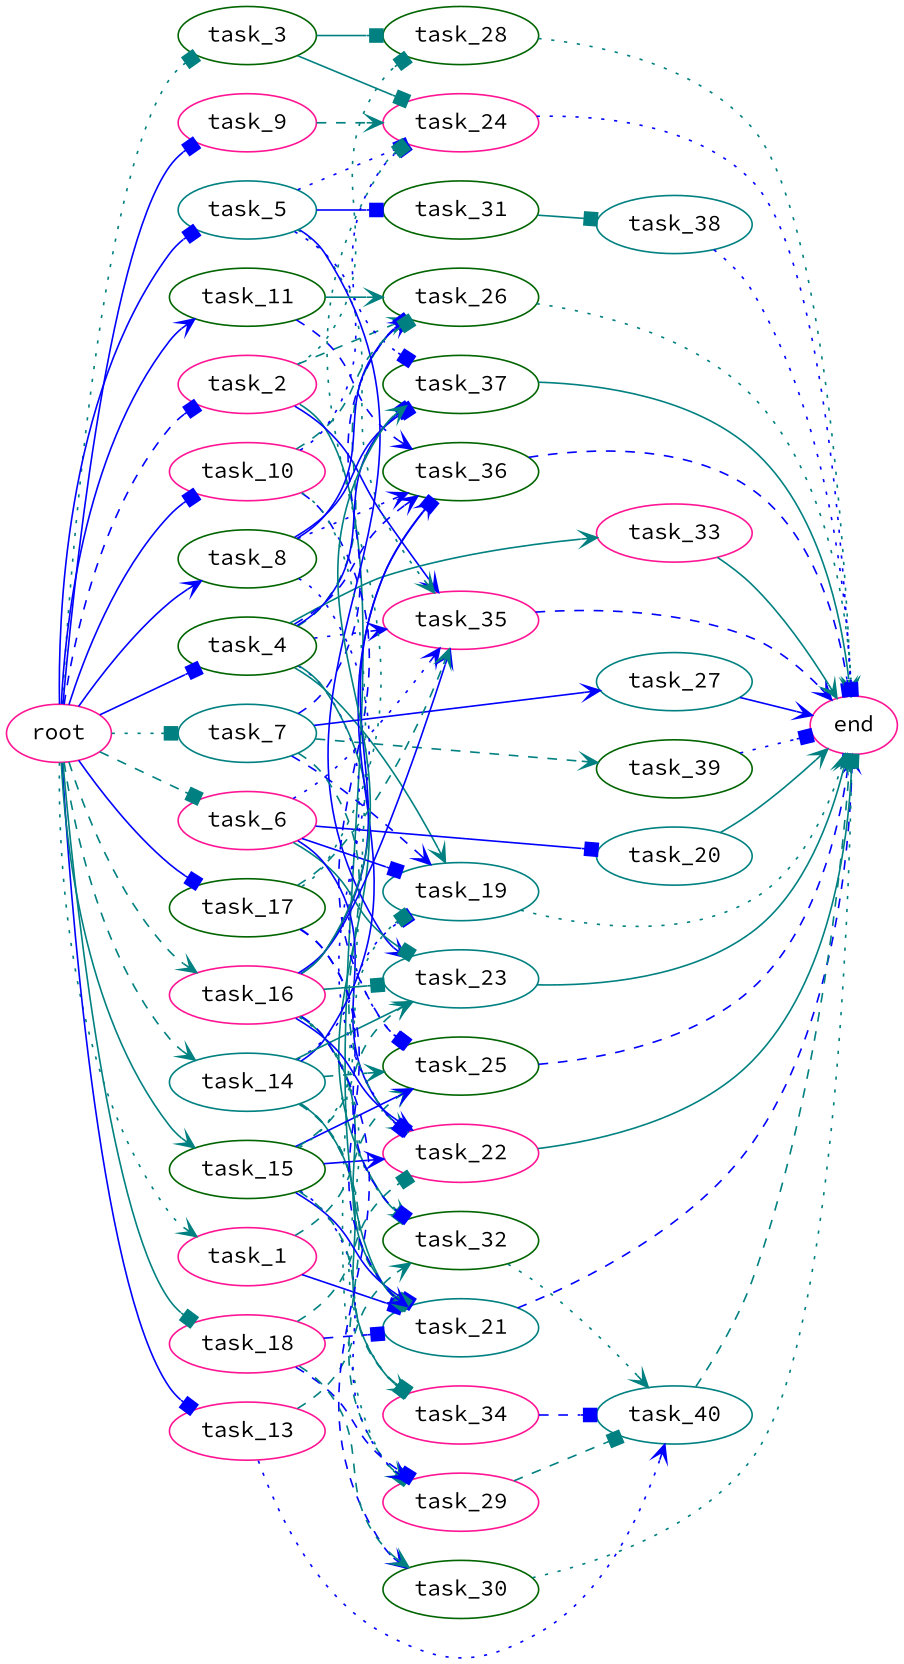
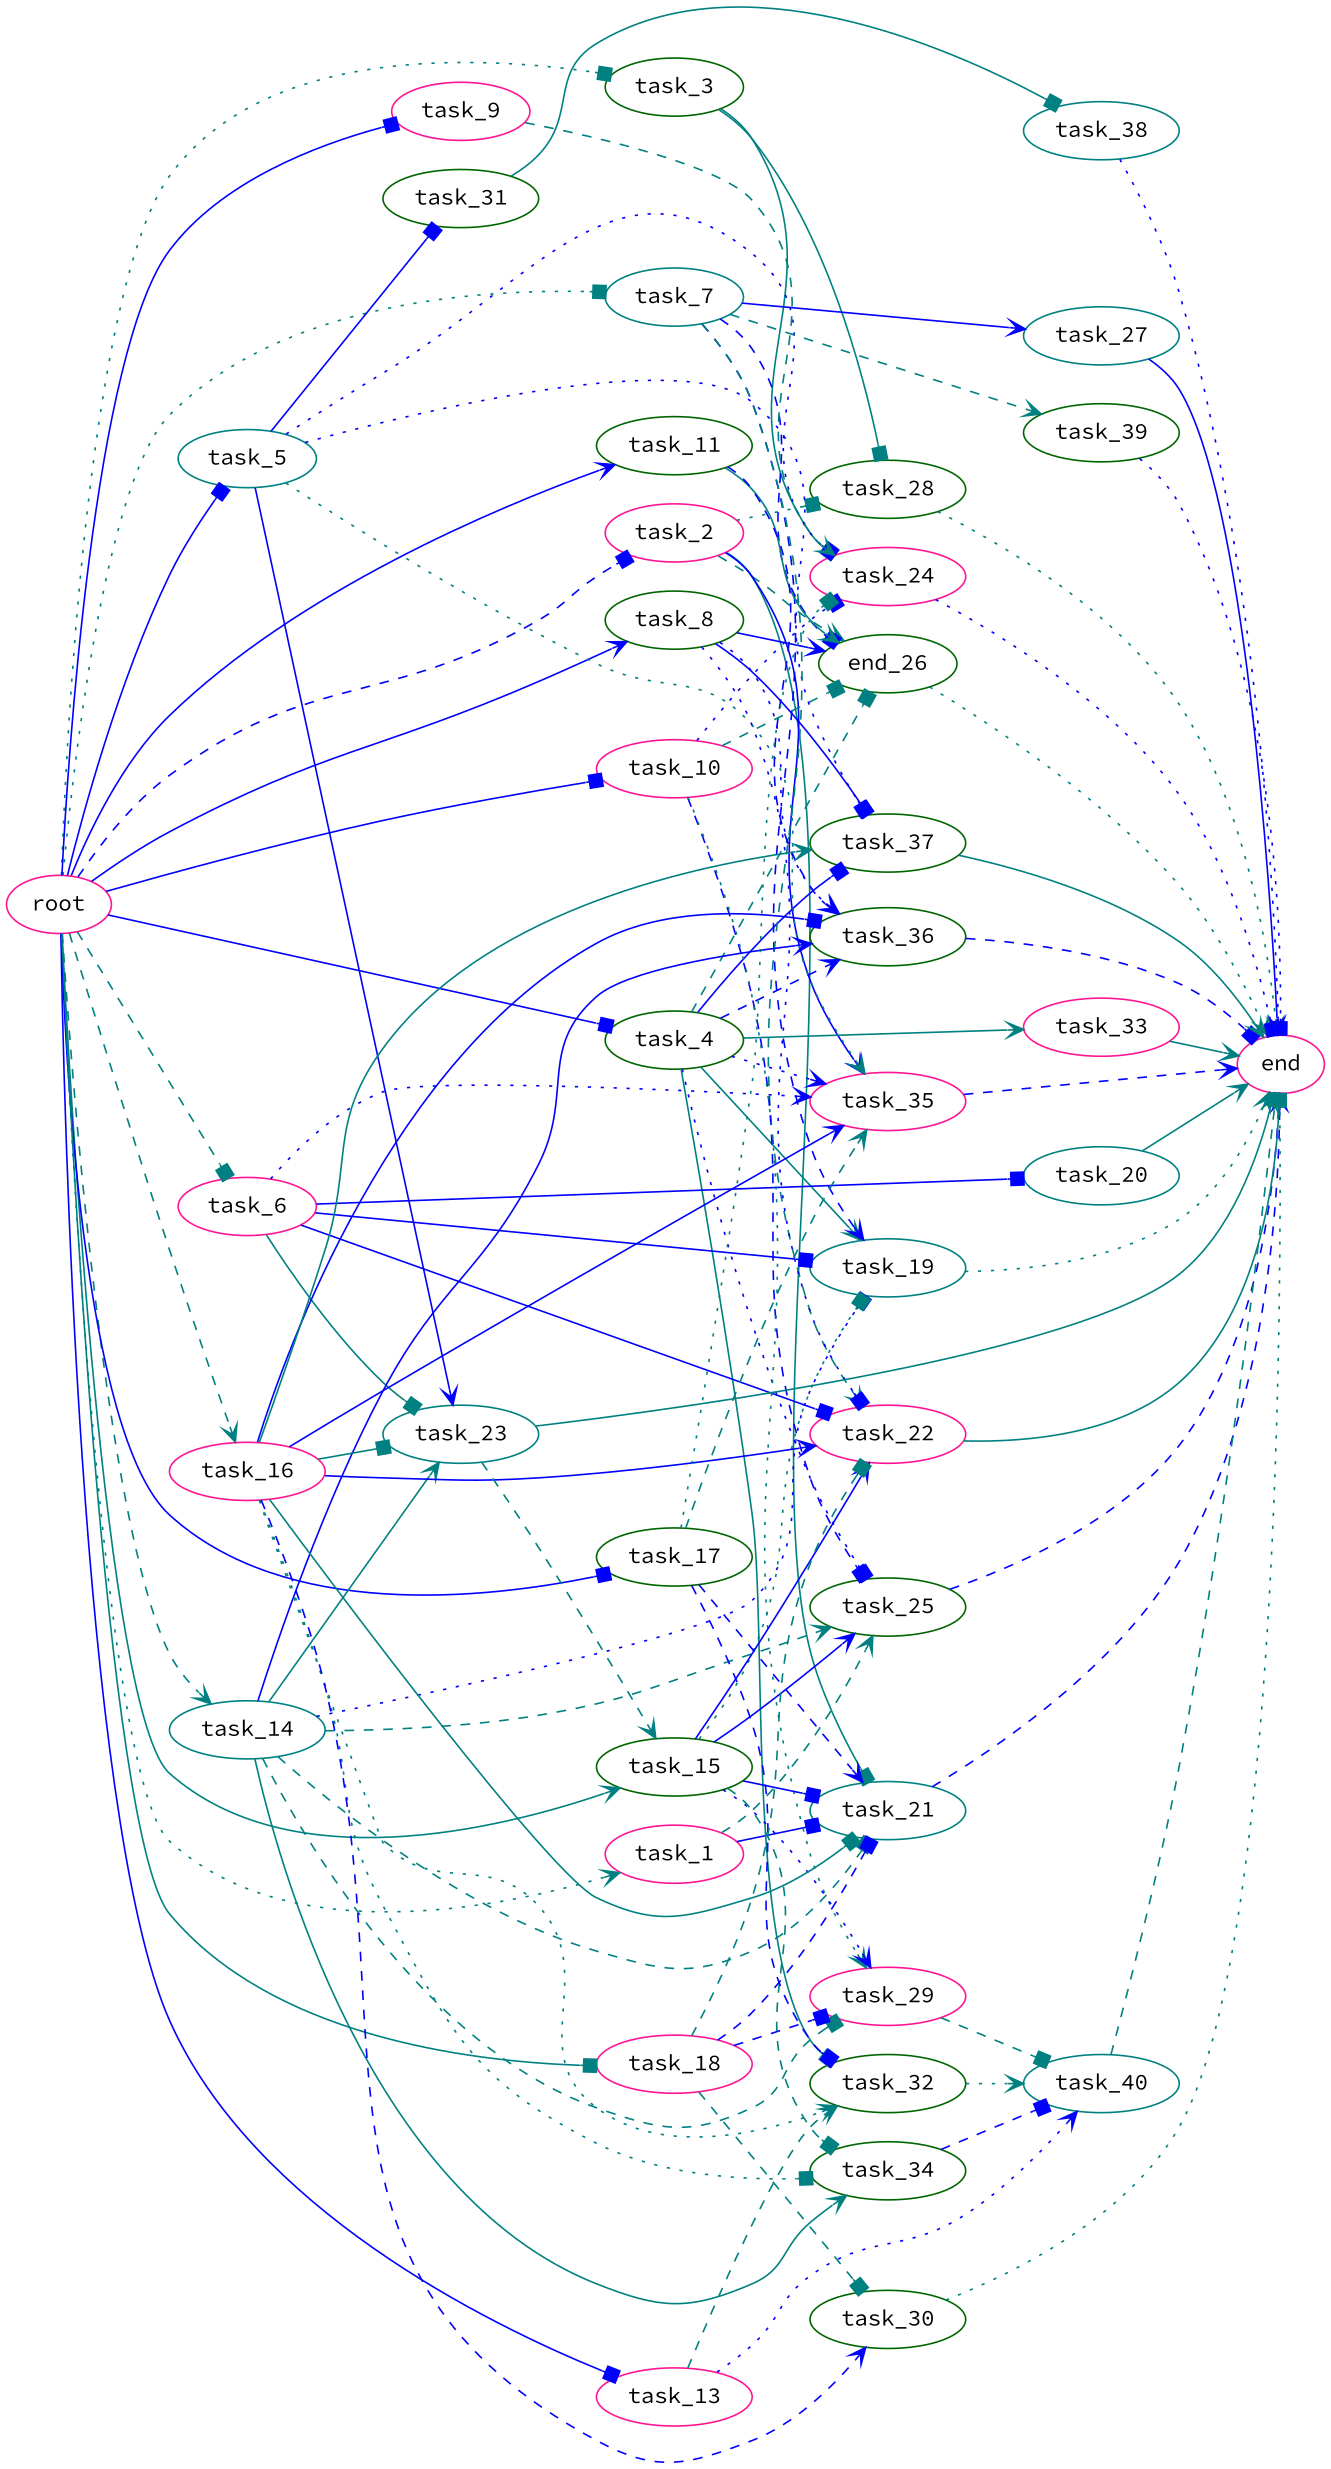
(461, 297) -> (888, 664)
(351, 1082) -> (567, 1592)
(461, 1415) -> (888, 2171)
(353, 1459) -> (783, 2195)
